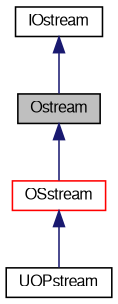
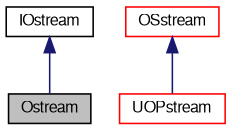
(59, 160) -> none
(59, 283) -> (172, 109)
